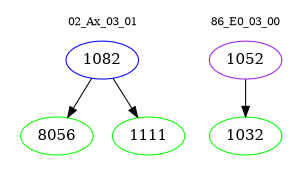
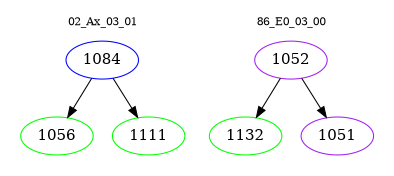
(102, 60) -> (102, 60)
(57, 136) -> (57, 136)
(246, 136) -> (246, 136)
none -> (337, 136)
